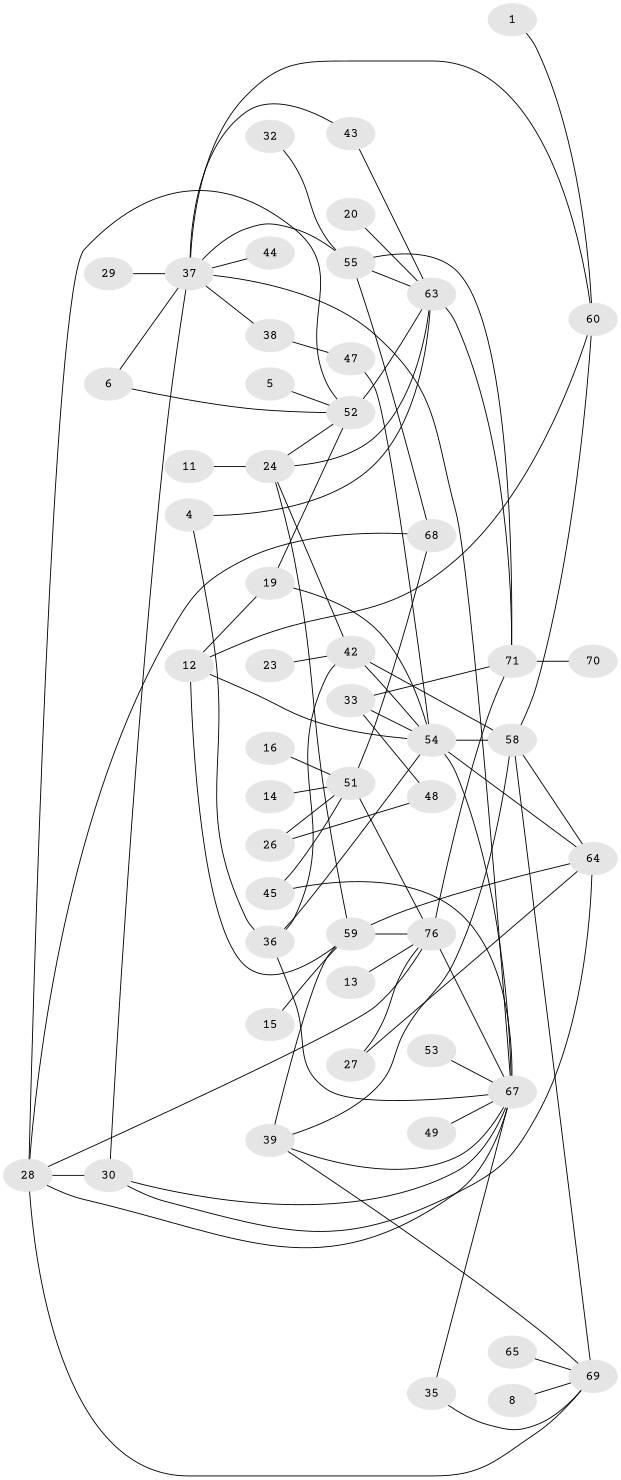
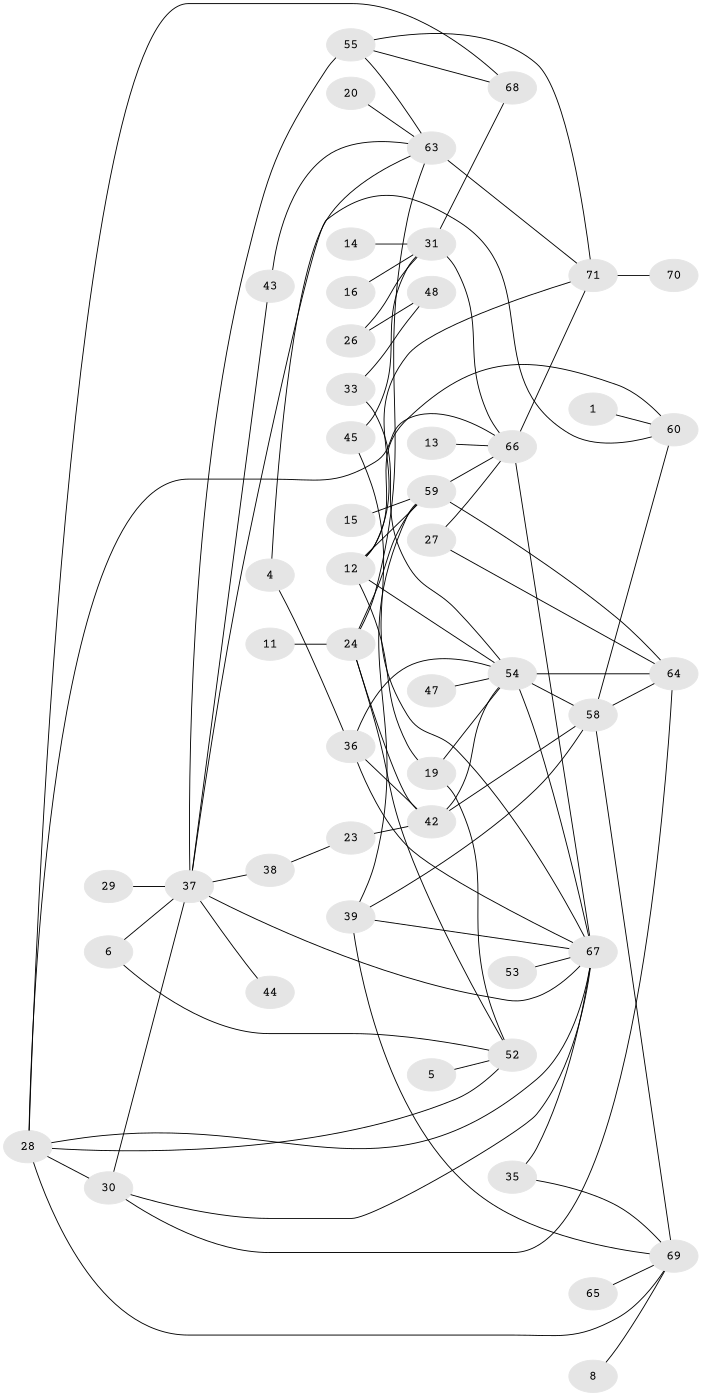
(270, 136) -> none
(310, 347) -> (310, 854)
(391, 359) -> none
(432, 681) -> (399, 369)
(351, 783) -> (432, 244)
(432, 934) -> (512, 447)
(432, 1133) -> none
